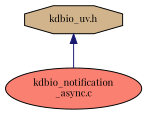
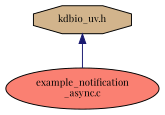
(74, 89) -> (82, 89)
